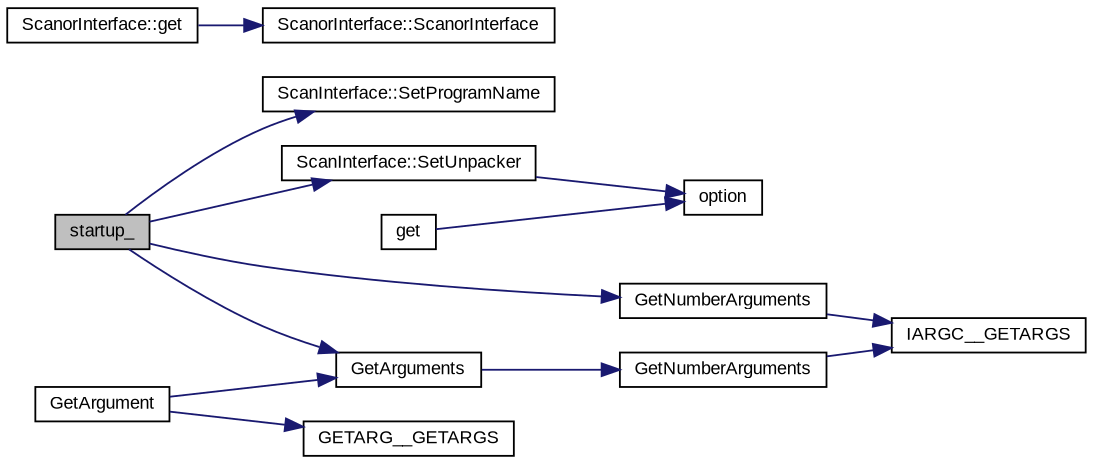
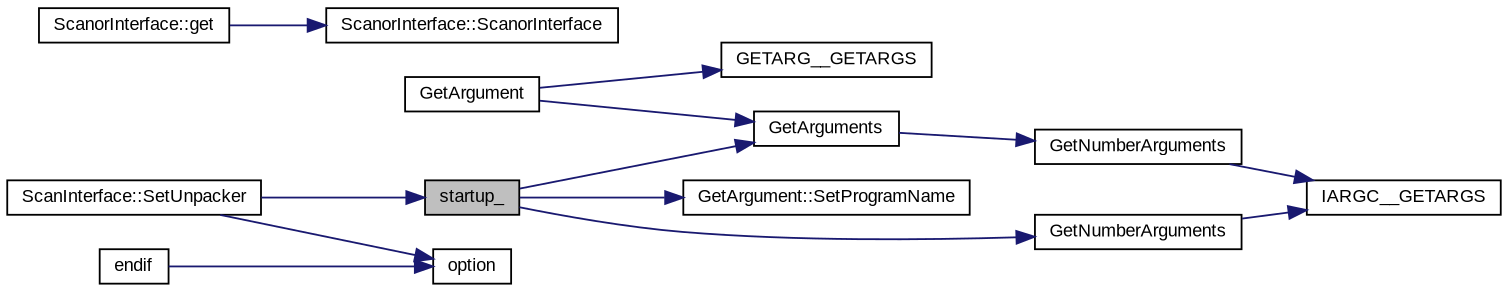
(409, 94) -> (826, 198)
(231, 203) -> (334, 198)
(409, 232) -> (134, 266)
